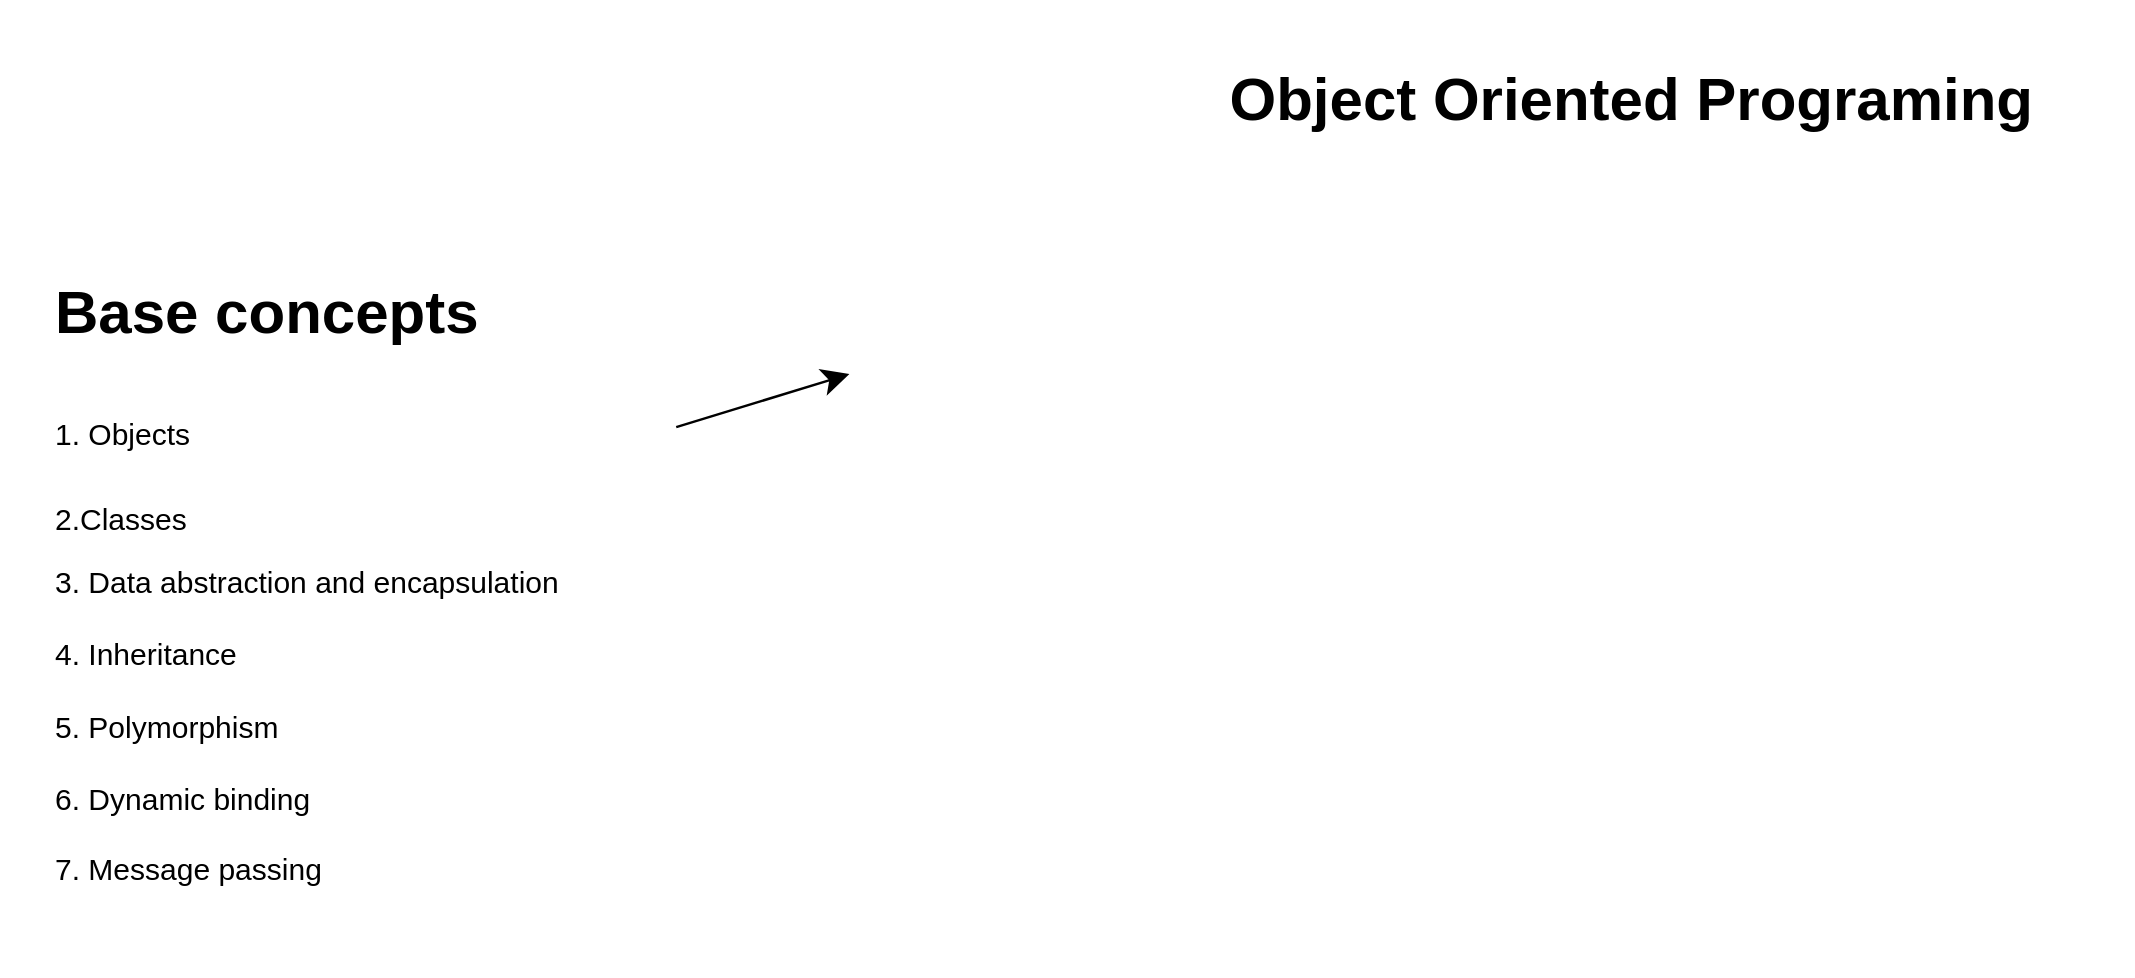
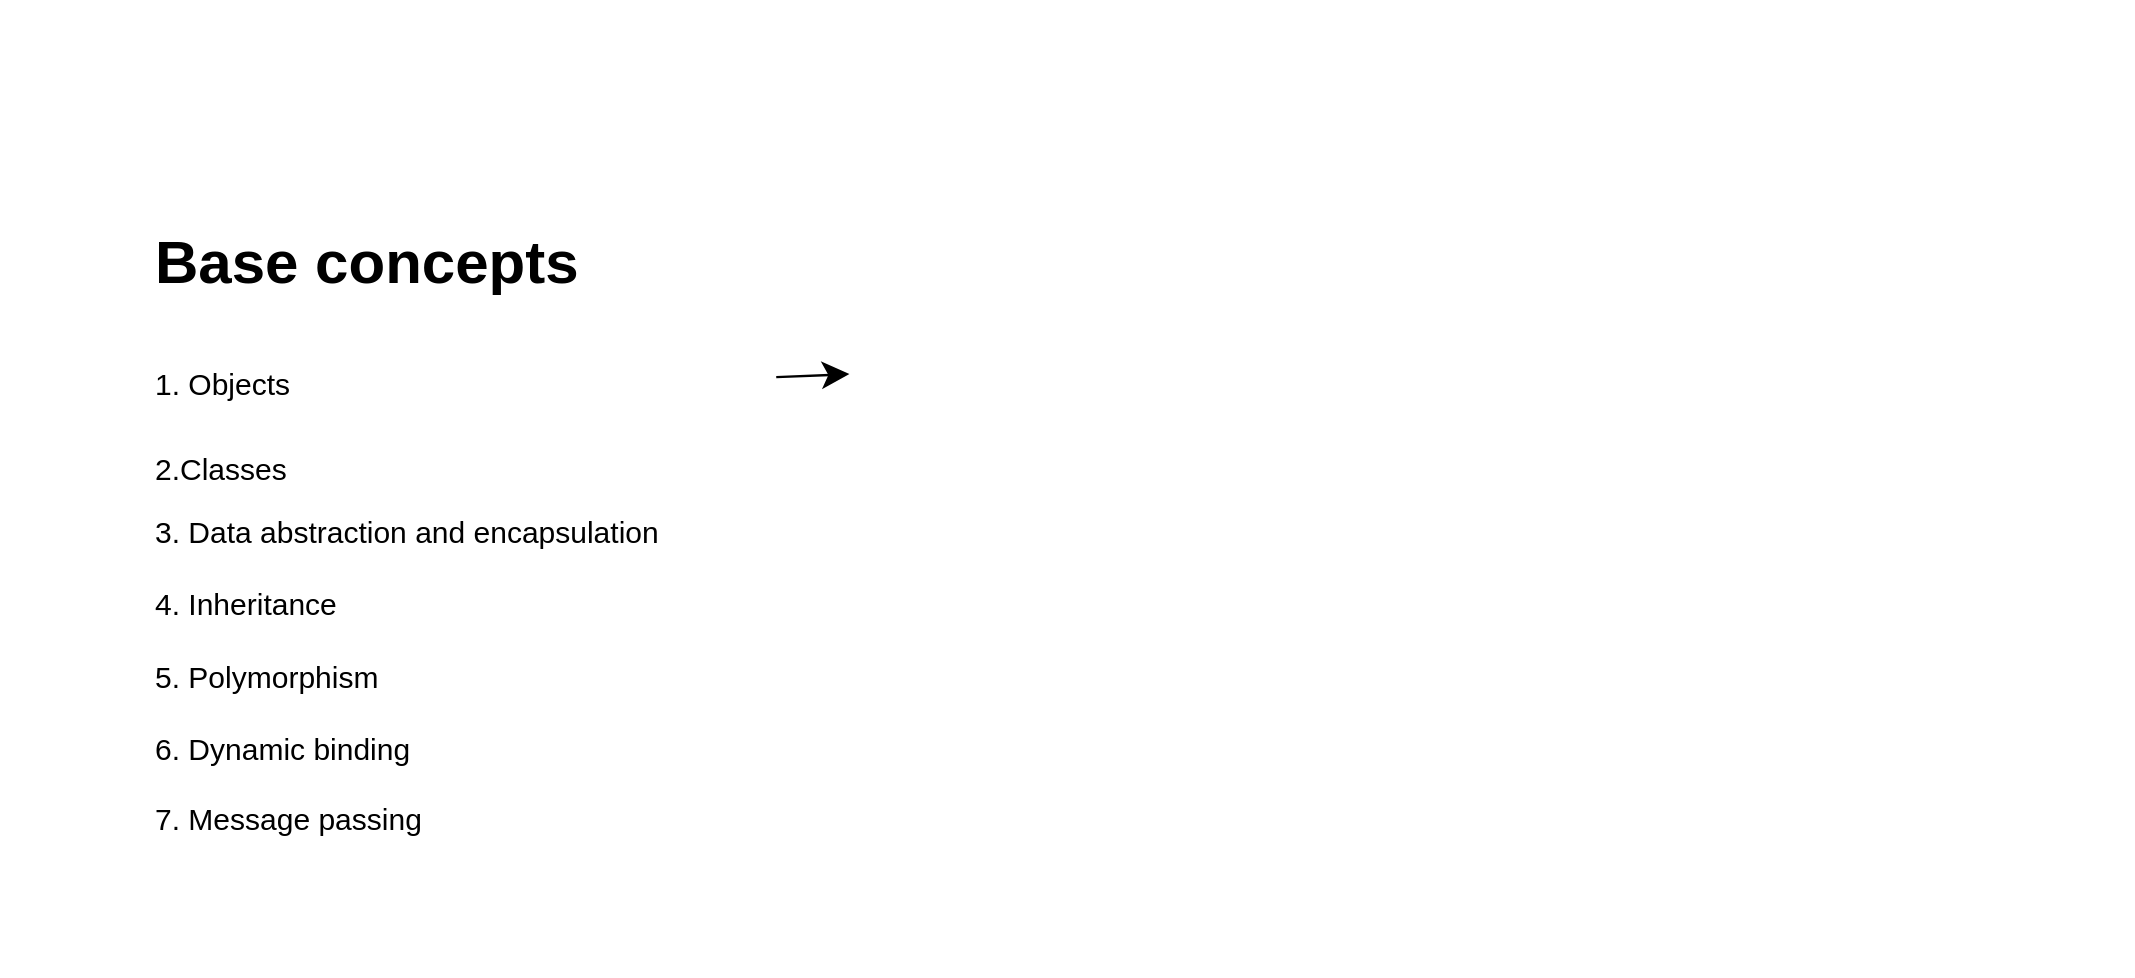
(1631, 101) -> none
(364, 593) -> (464, 543)
